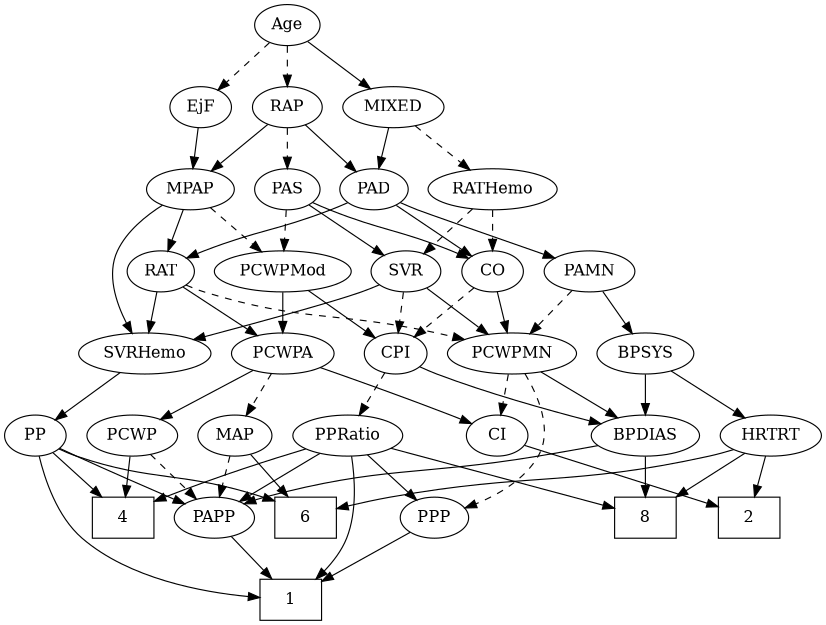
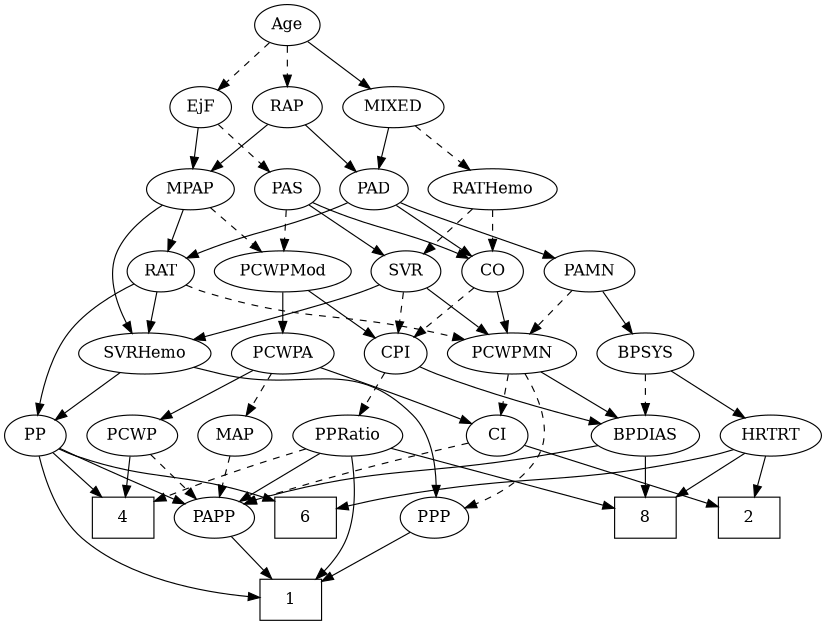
(287, 143) -> (236, 141)
(215, 308) -> (70, 331)
(645, 389) -> (645, 389)
(381, 467) -> (330, 379)
none -> (361, 469)
(265, 471) -> none
(235, 472) -> (235, 472)
